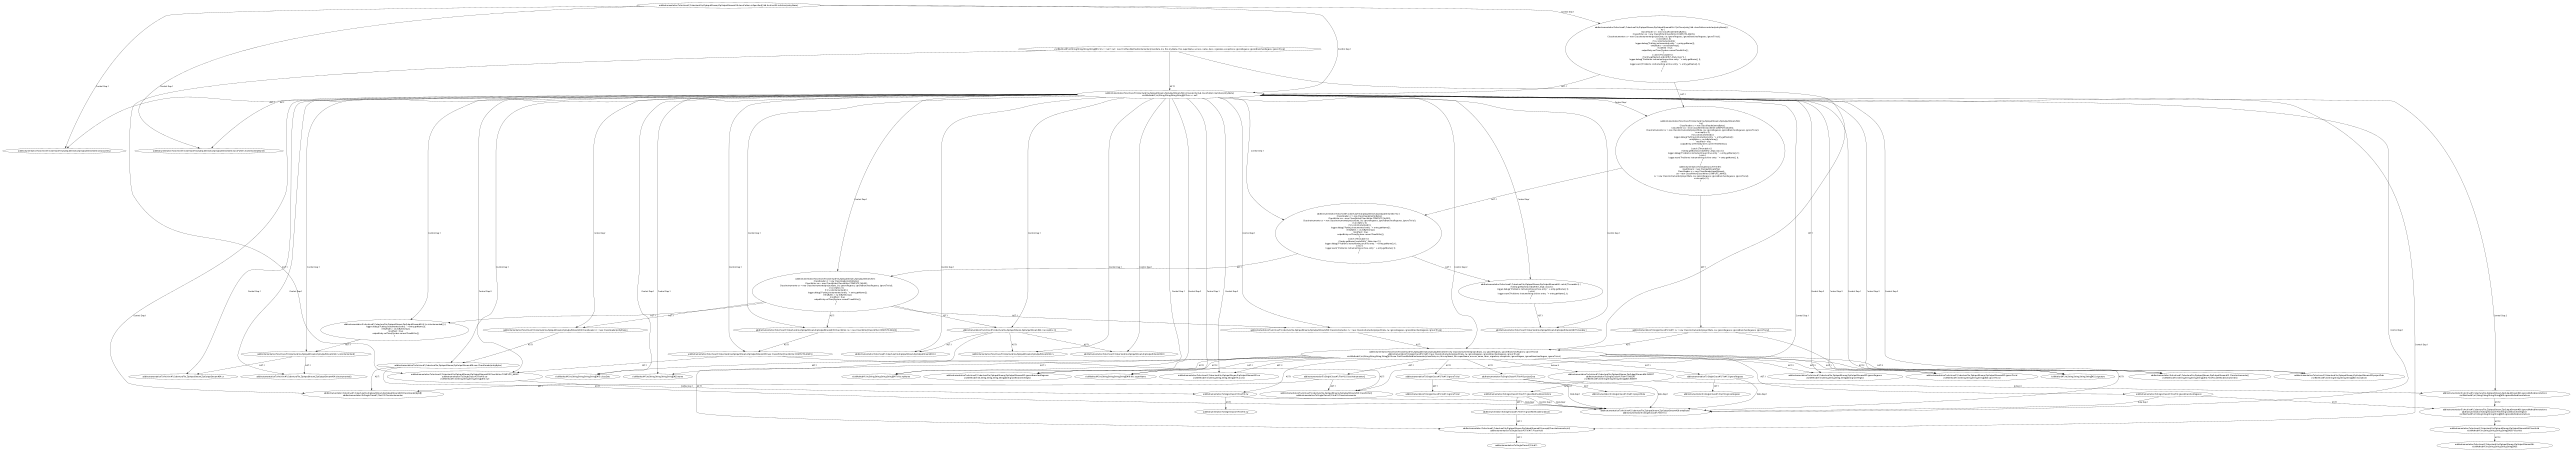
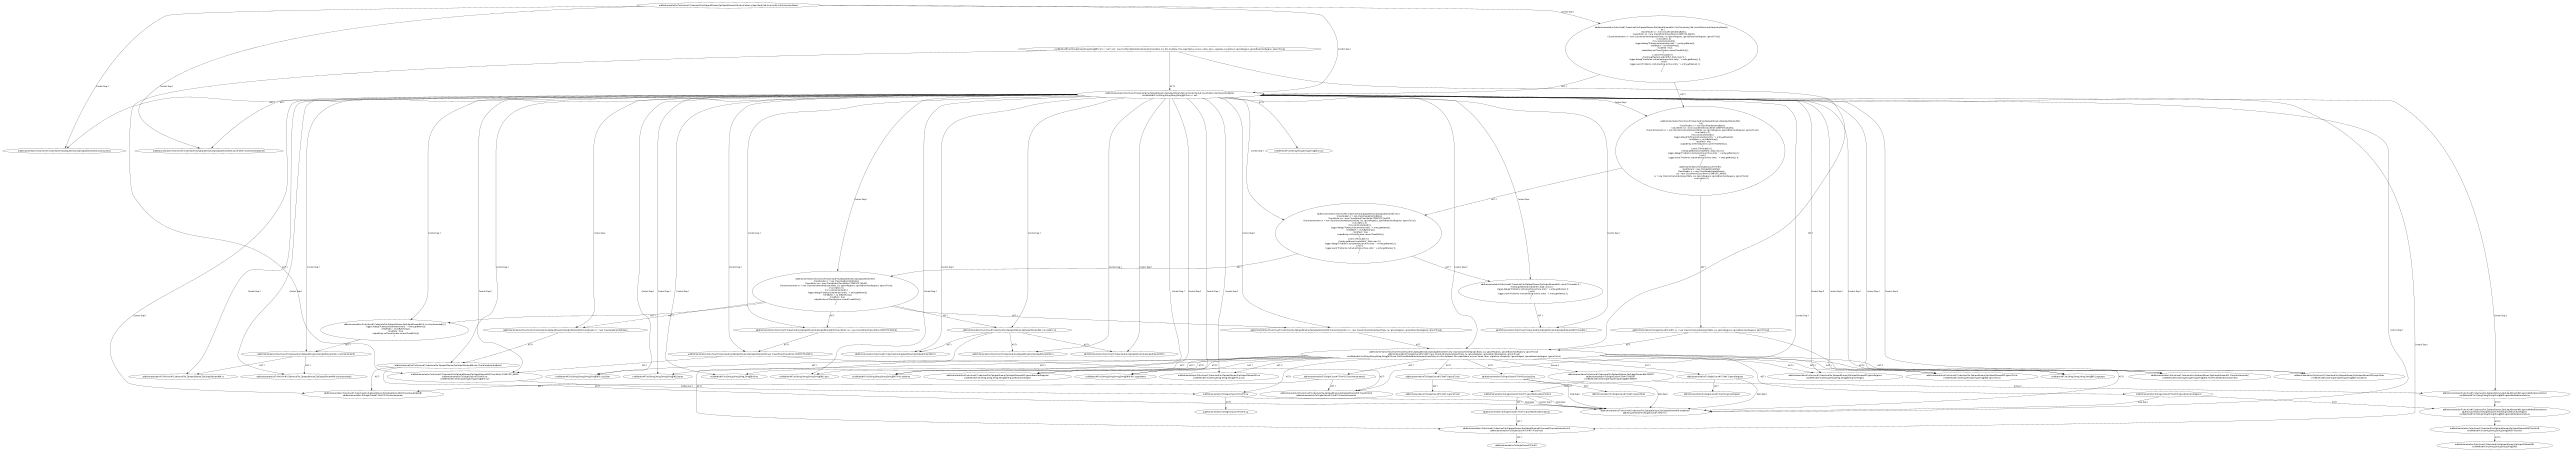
none -> (1299, 151)
none -> (734, 377)
none -> (804, 377)
